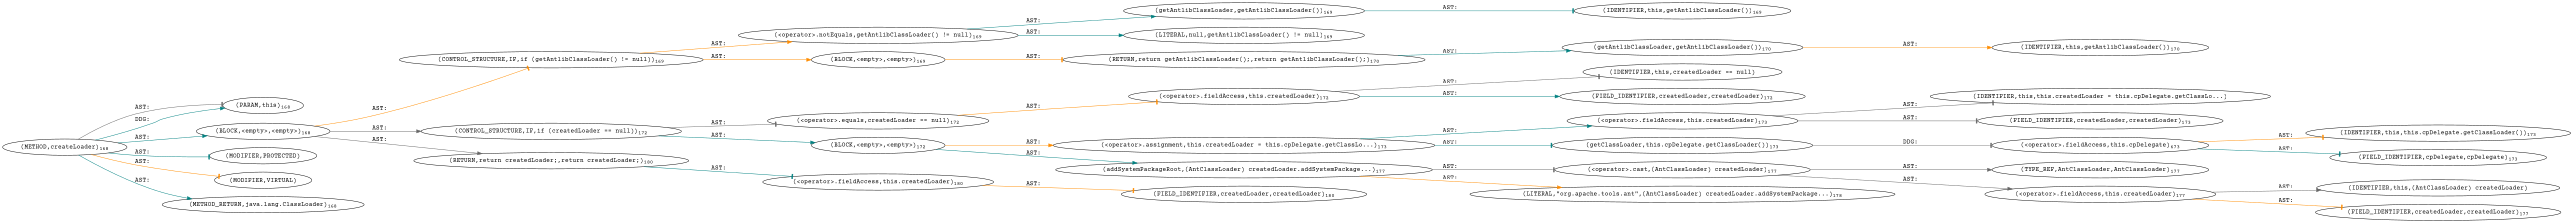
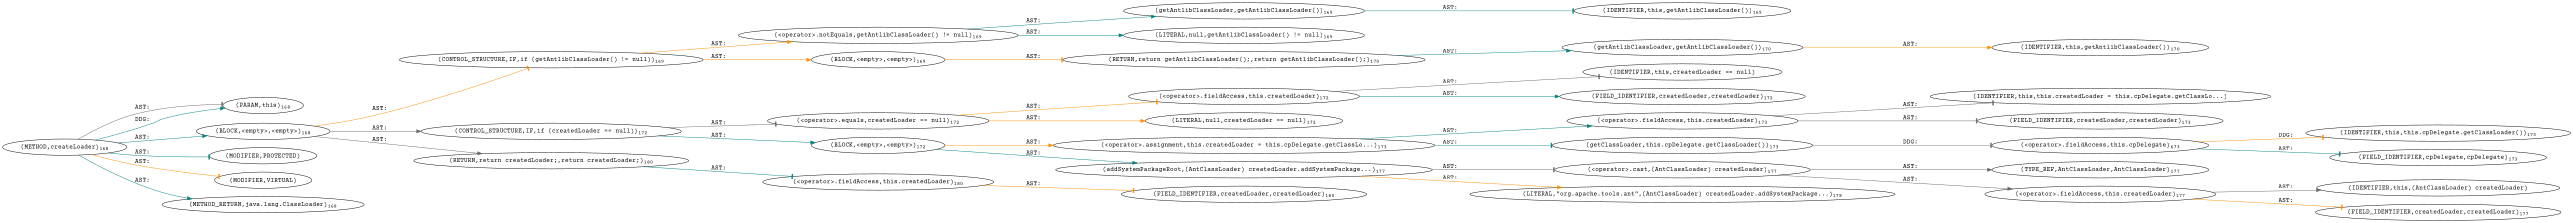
none -> (1244, 121)
(2288, 135) -> (2288, 135)
